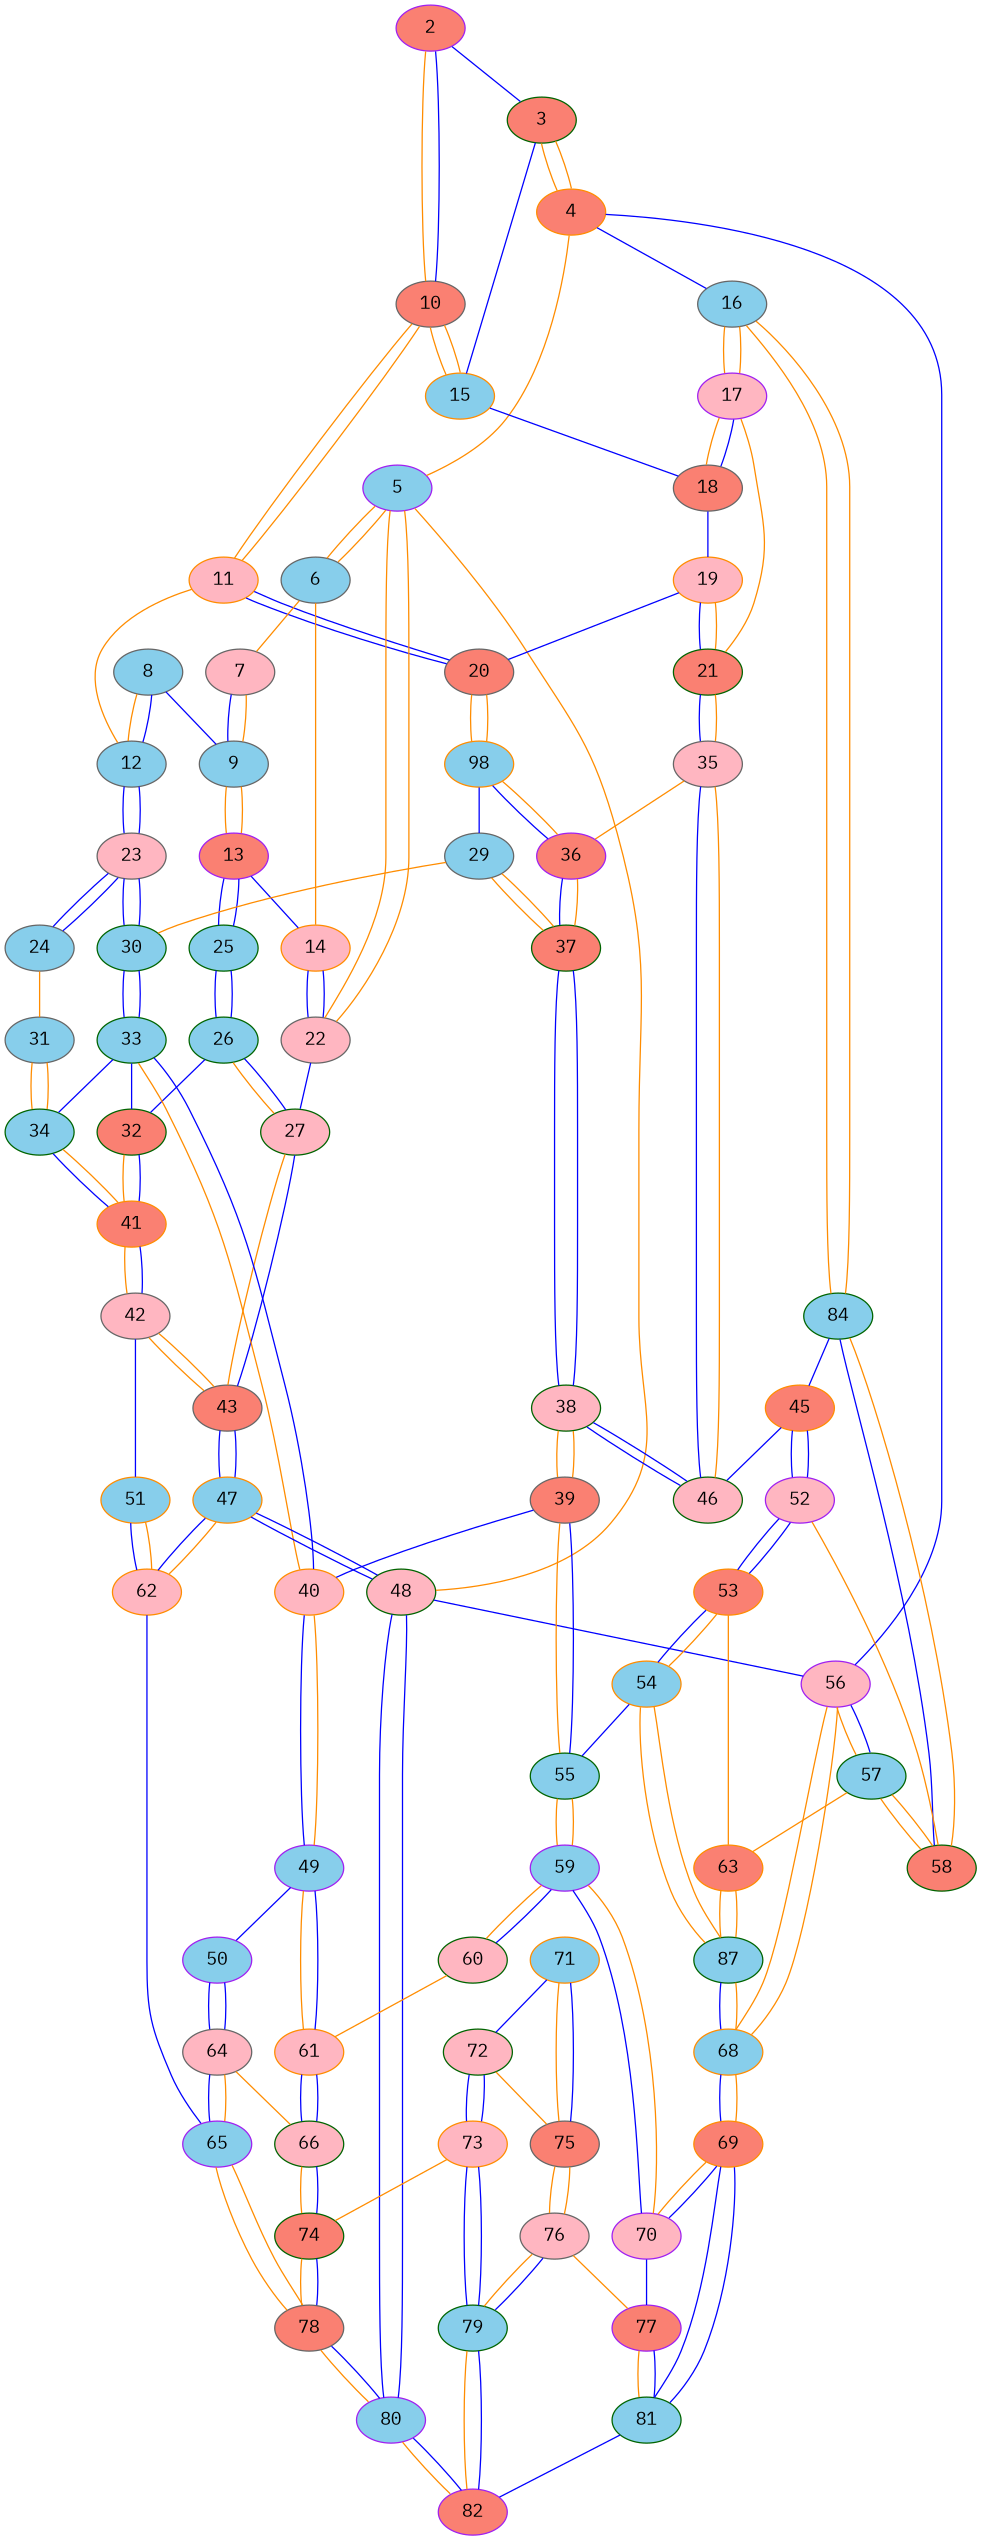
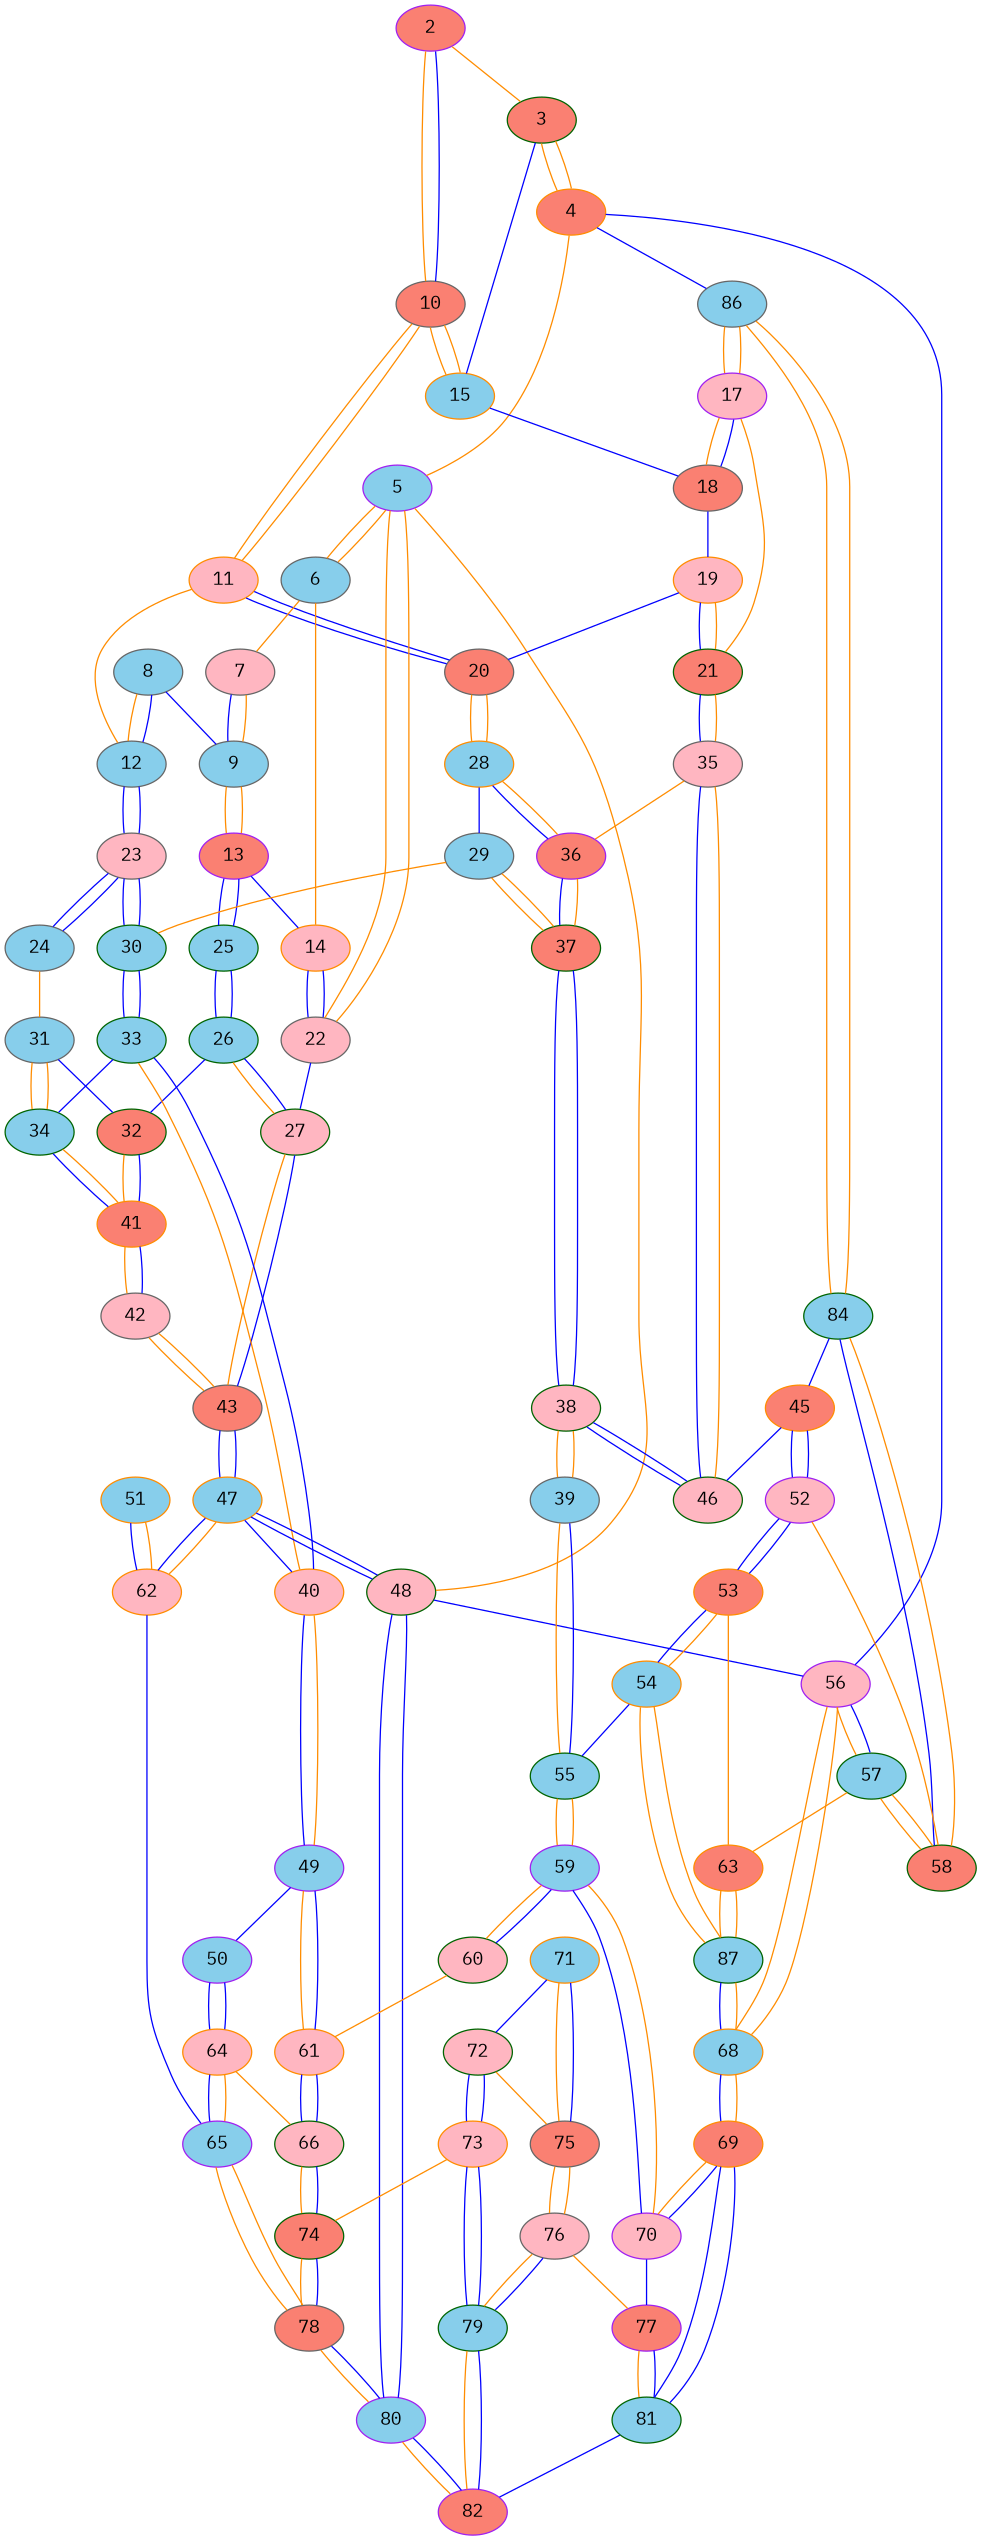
(486, 74) -> (486, 74)
(732, 304) -> (732, 304)
(479, 764) -> (479, 764)
(132, 1086) -> (80, 1081)
(135, 1408) -> none
(565, 1500) -> (565, 1500)
(434, 1541) -> (268, 1546)
(217, 2052) -> (217, 2052)
